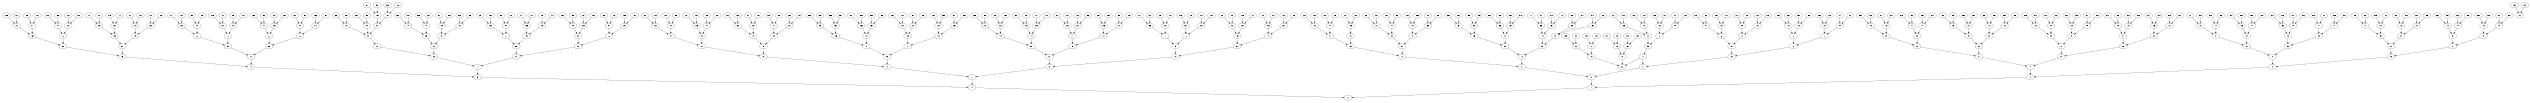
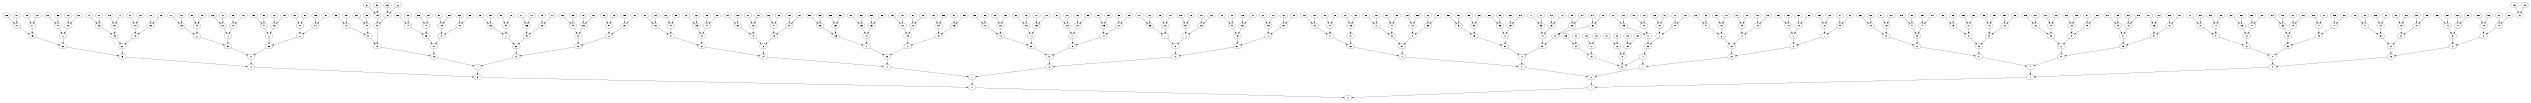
(373, 30) -> (377, 35)
